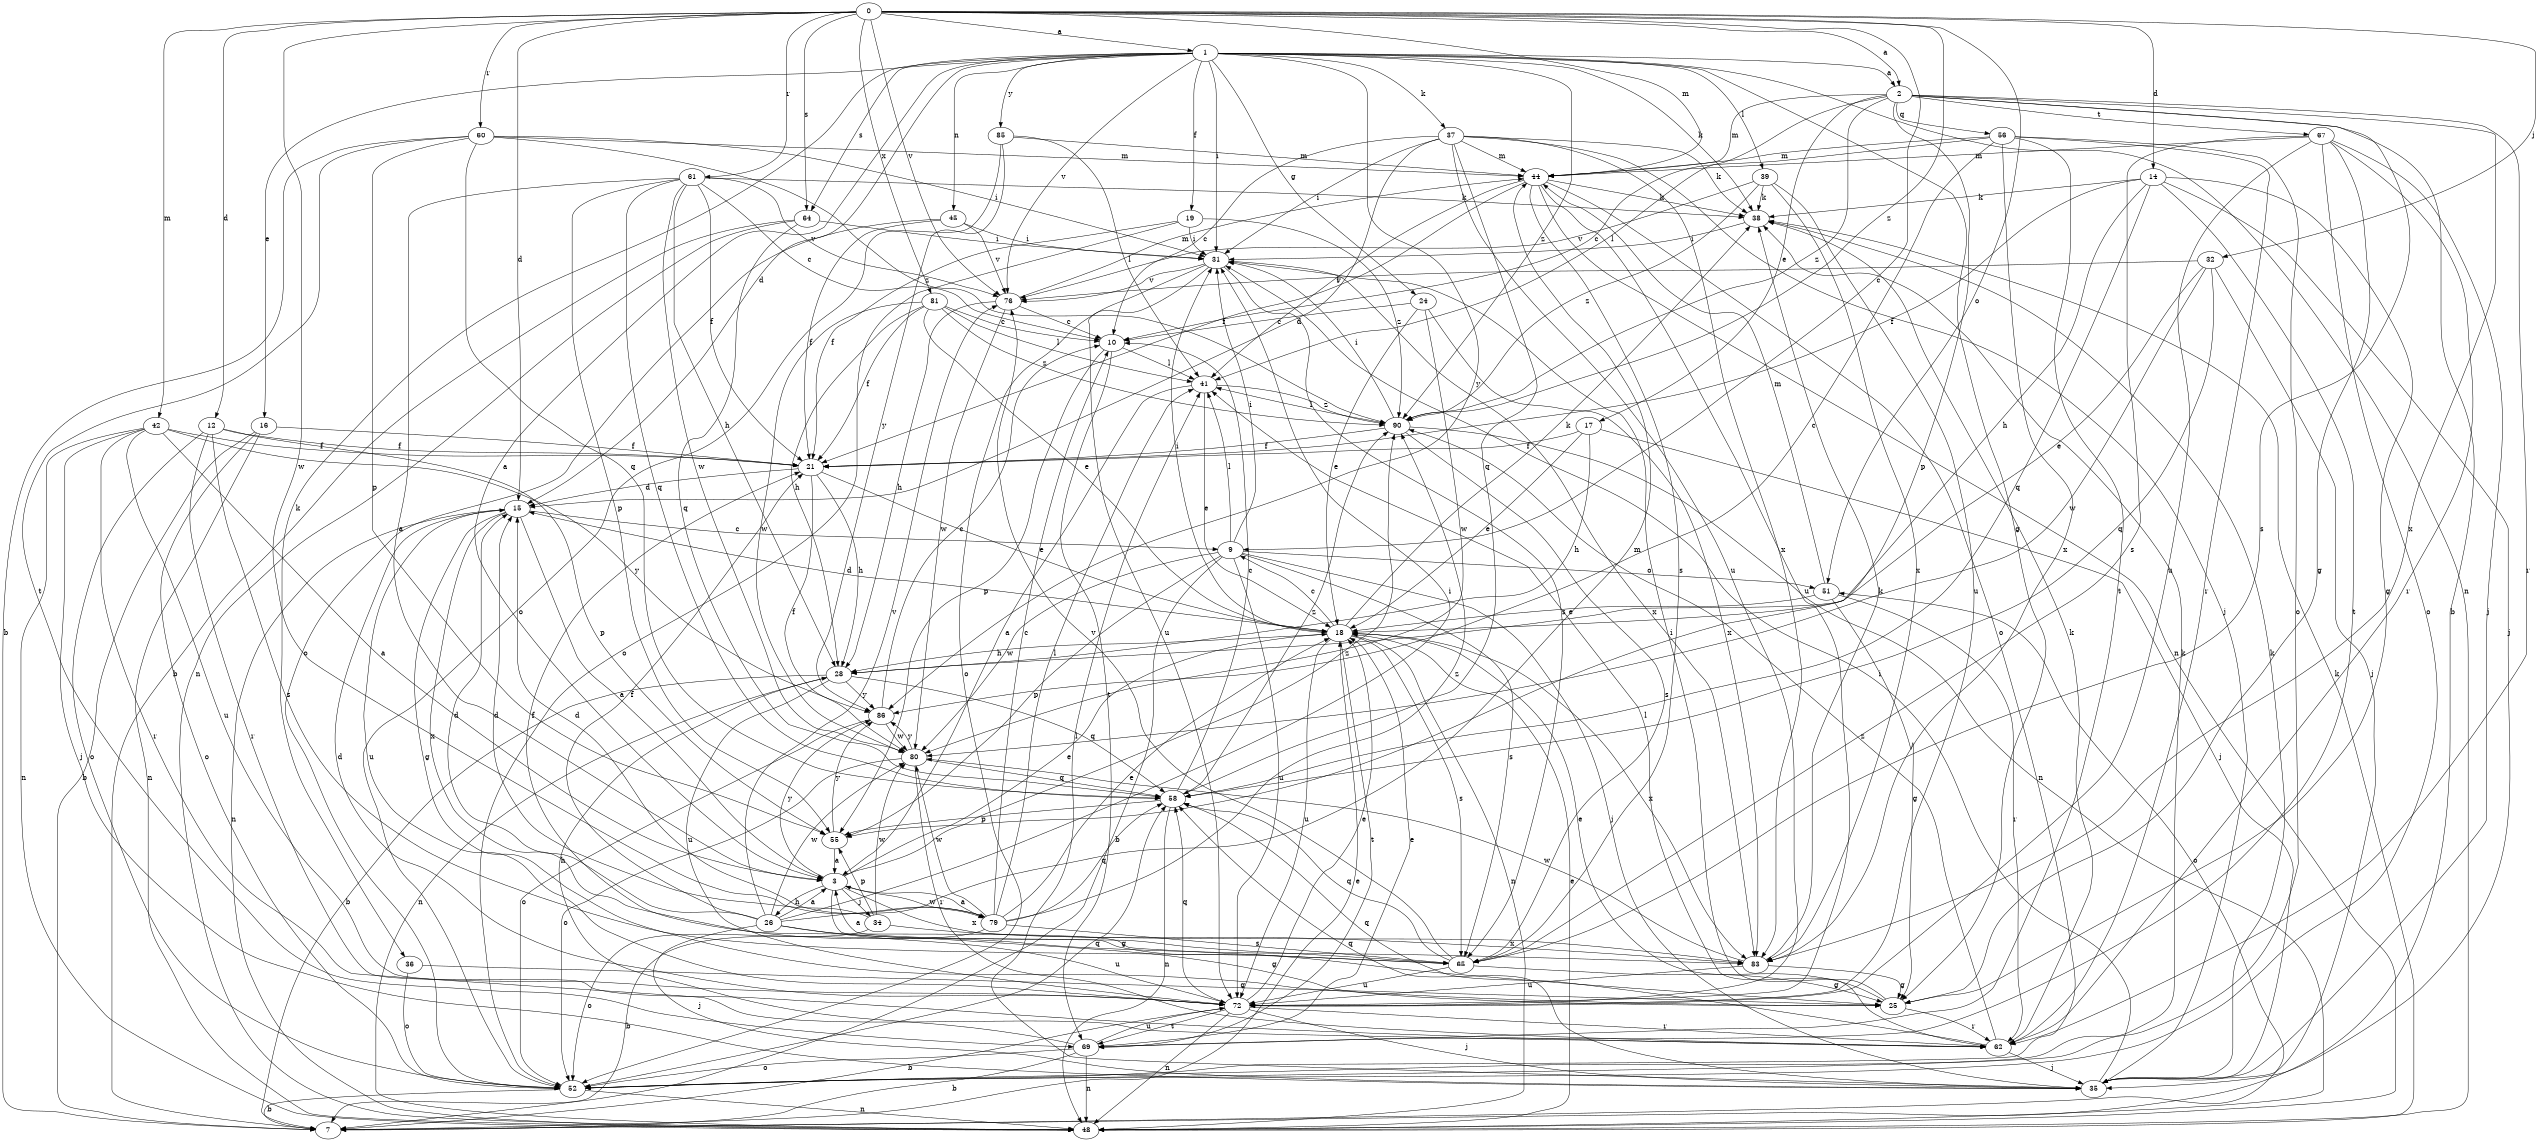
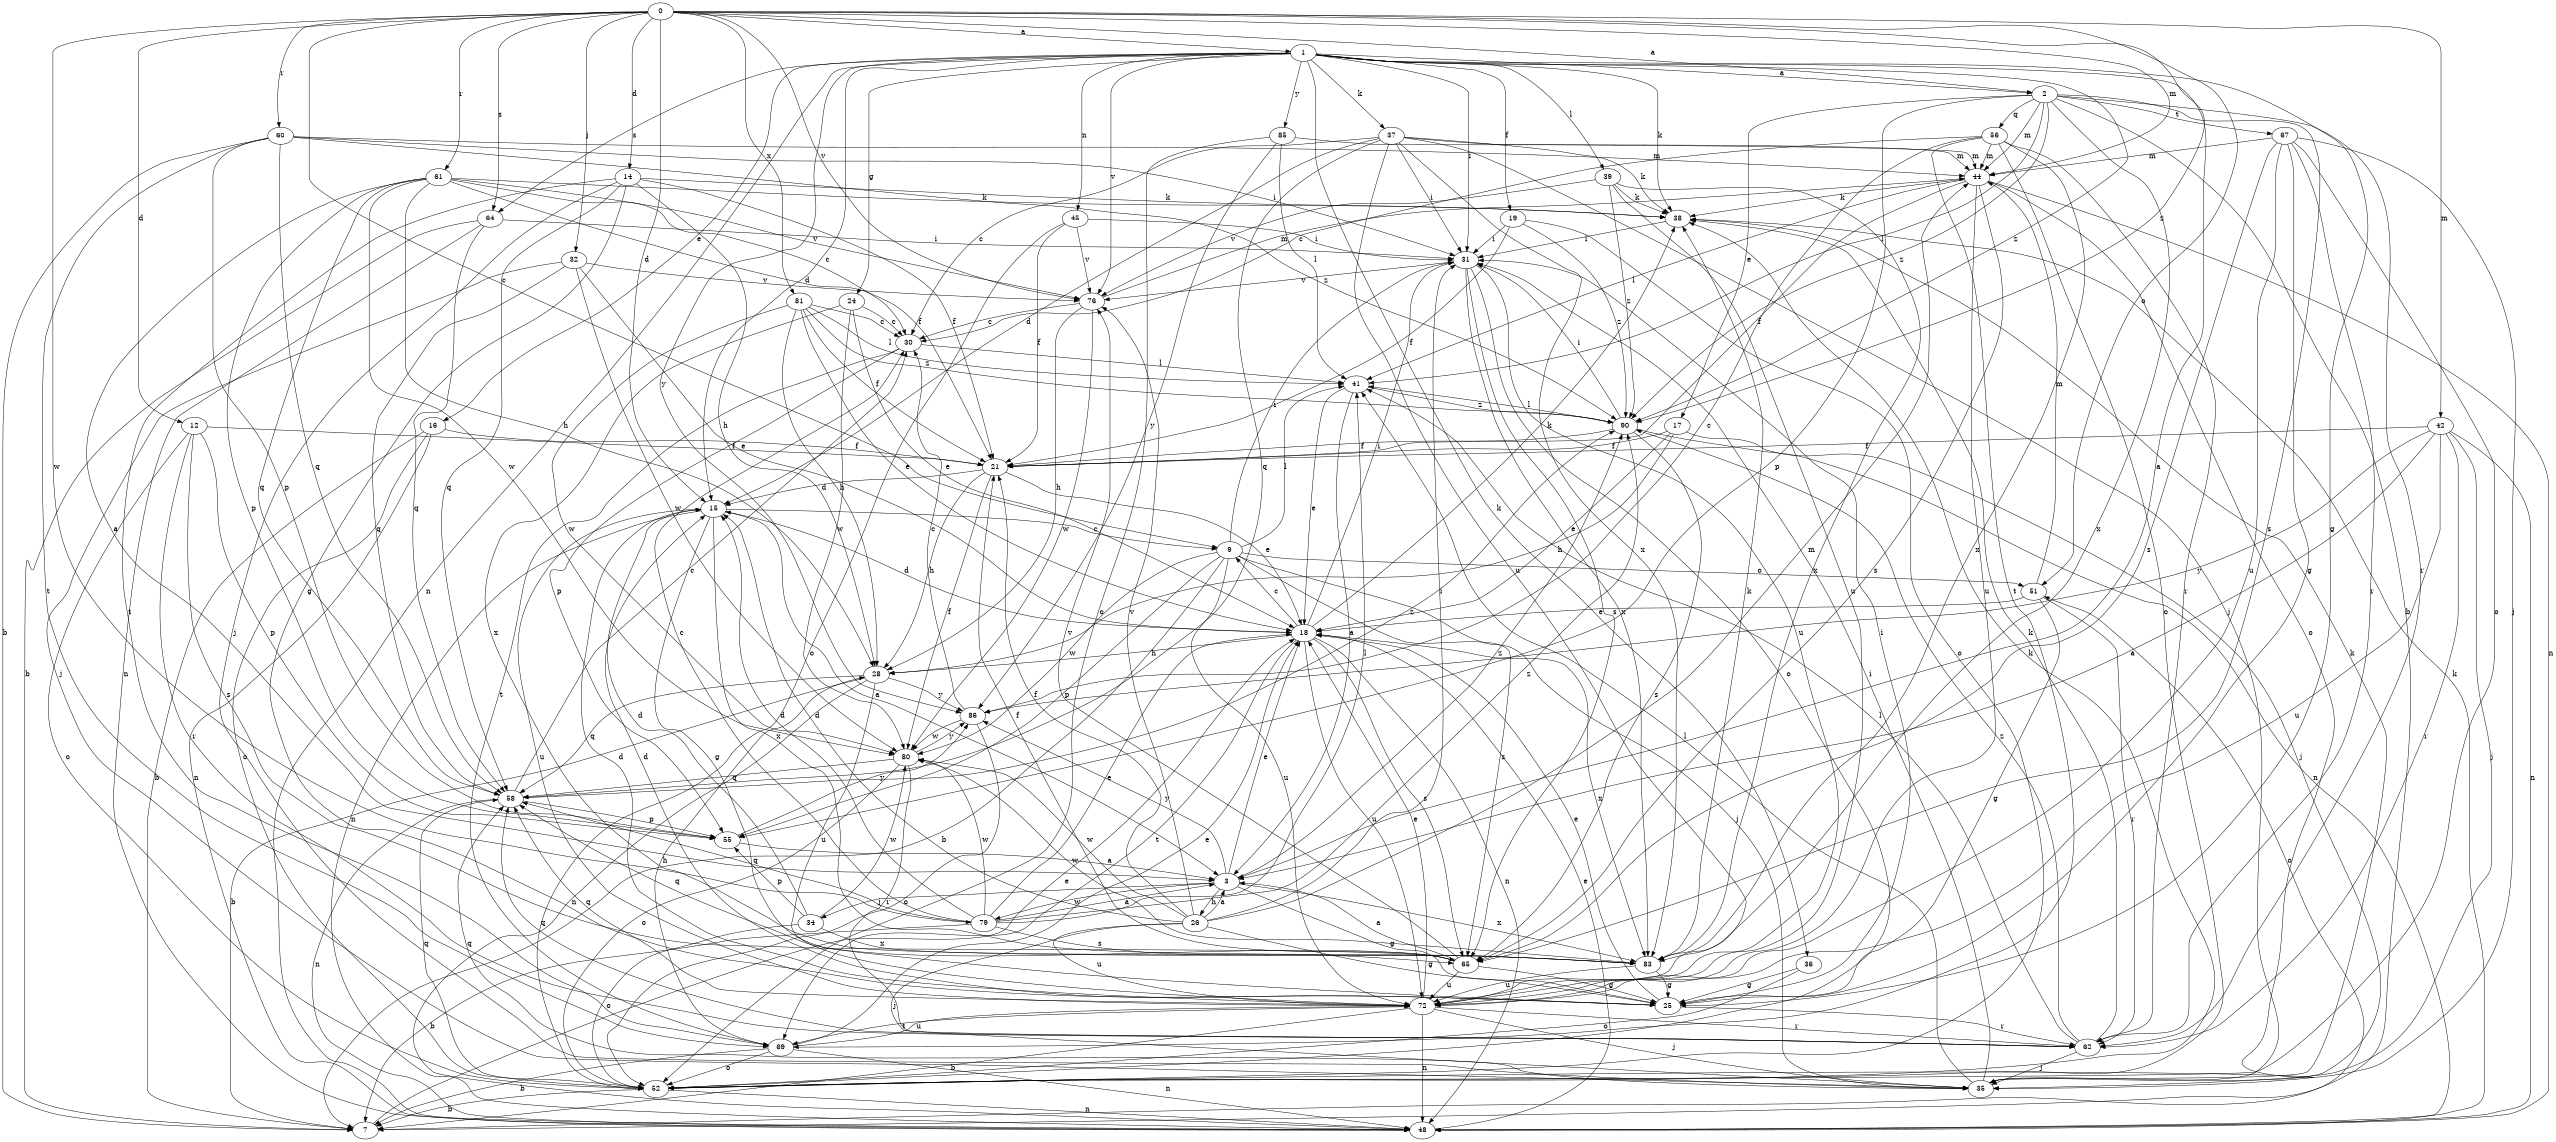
(1112, 343) -> (908, 343)
none -> (957, 983)
